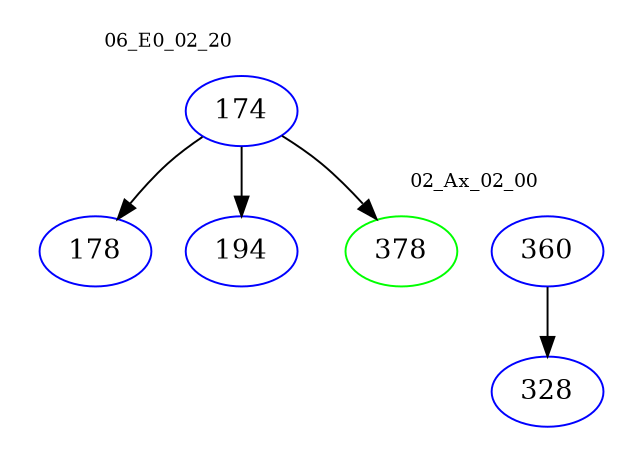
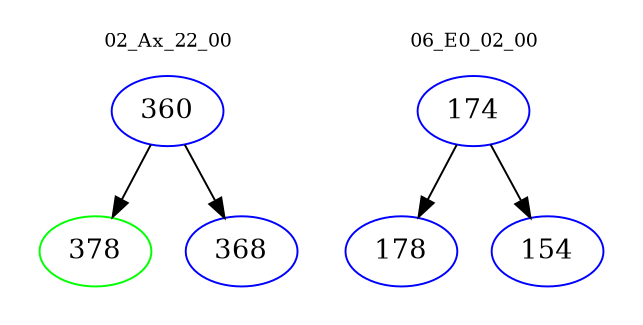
(169, 42) -> (474, 42)
(474, 182) -> (169, 42)
(343, 183) -> (136, 172)
(242, 251) -> (548, 251)
(548, 392) -> (242, 251)
